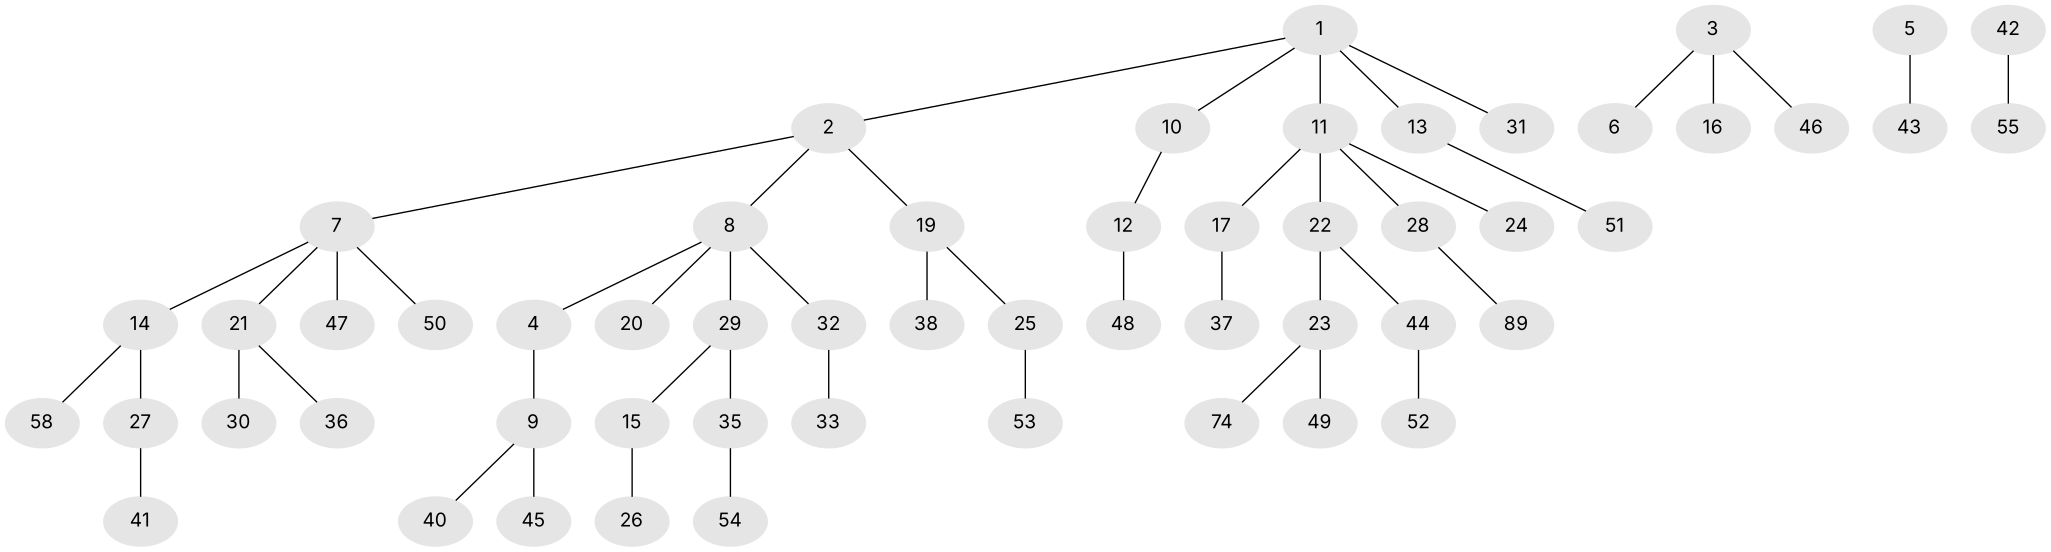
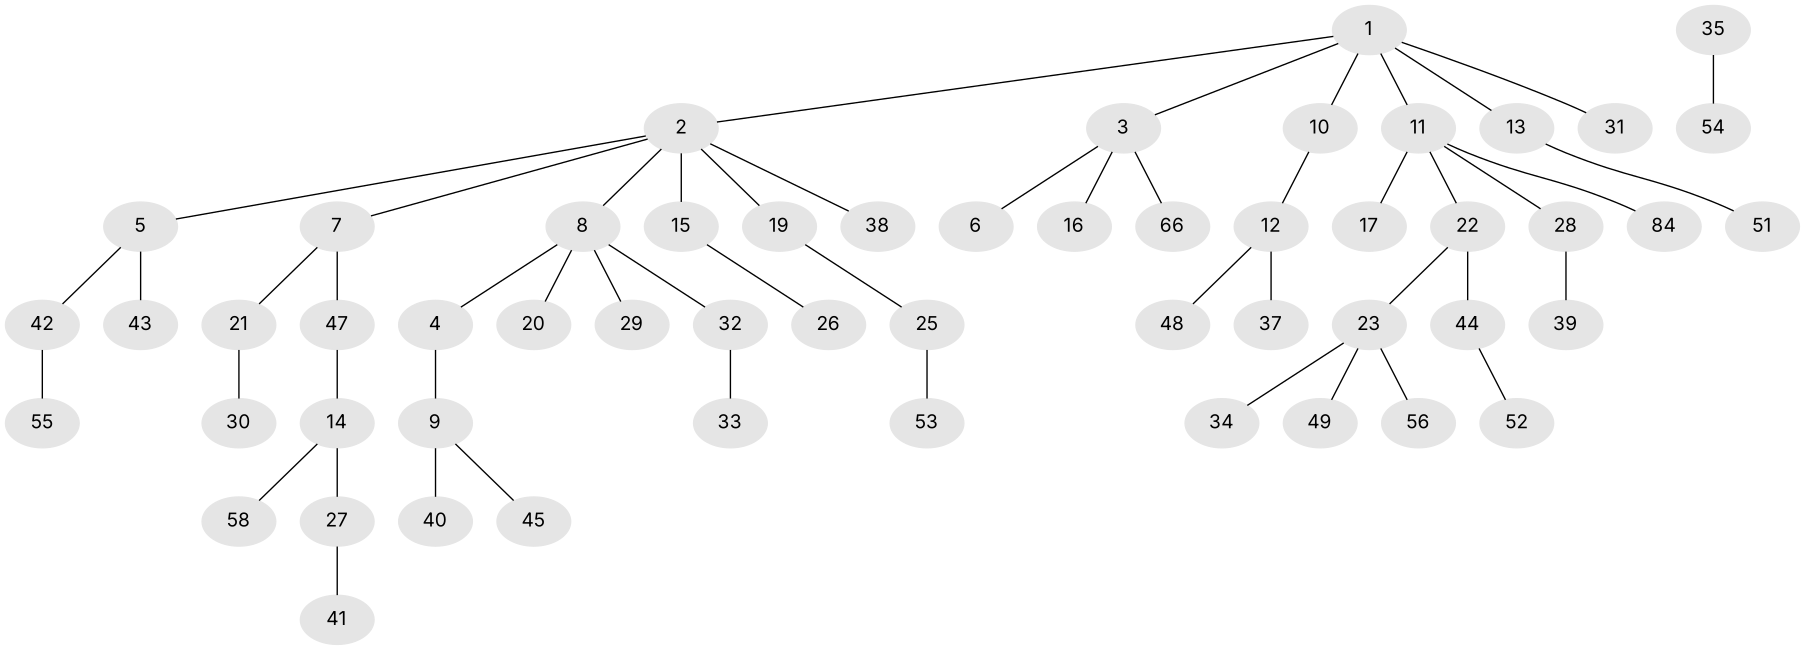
none -> (1247, 79)
(1812, 128) -> (1173, 227)
none -> (411, 178)
(1517, 227) -> (1664, 227)
none -> (92, 276)
(239, 276) -> (337, 374)
(927, 276) -> (780, 177)
(1222, 276) -> (1271, 276)
(436, 325) -> none
(1517, 325) -> (1566, 325)
(681, 374) -> (681, 178)
(730, 374) -> none
(337, 423) -> none
(1222, 423) -> (1222, 423)
none -> (1419, 423)
